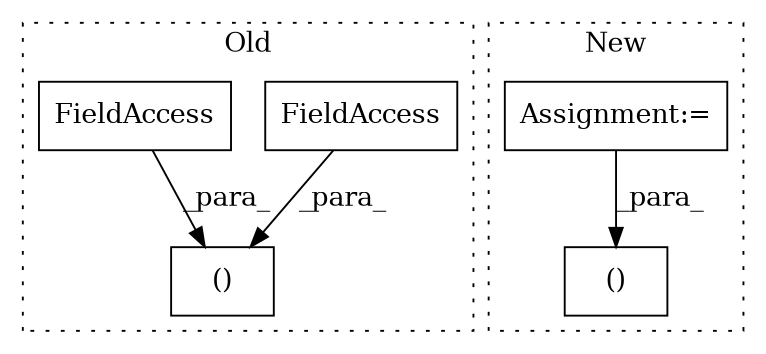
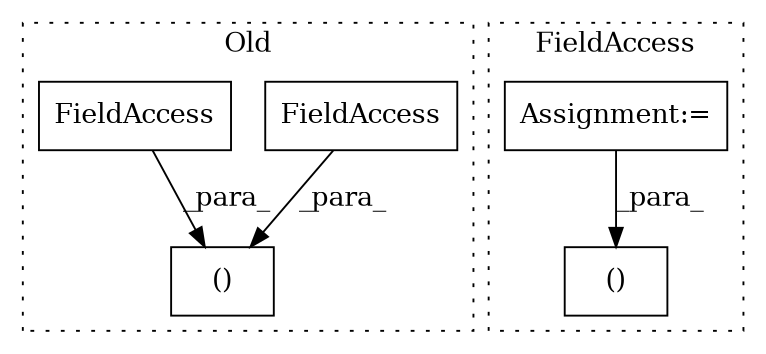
(616, 45) -> (616, 45)
